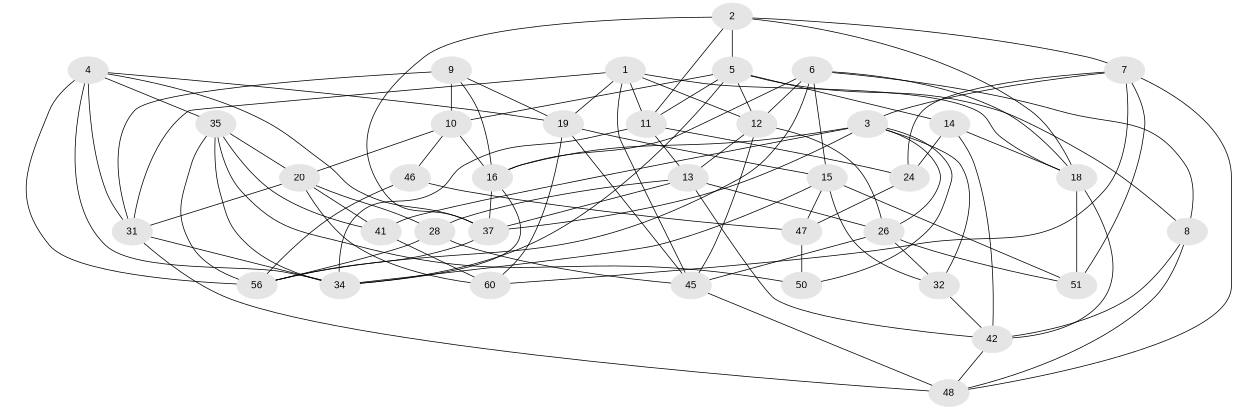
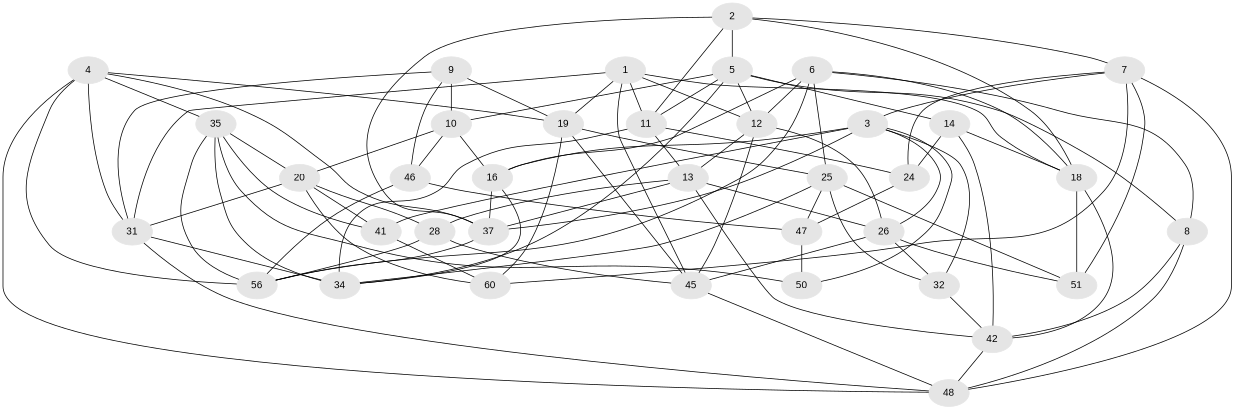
(483, 123) -> (421, 121)
(827, 178) -> (827, 178)
(128, 256) -> (340, 369)
